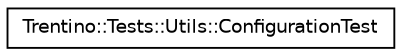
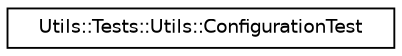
(201, 28) -> (201, 28)
